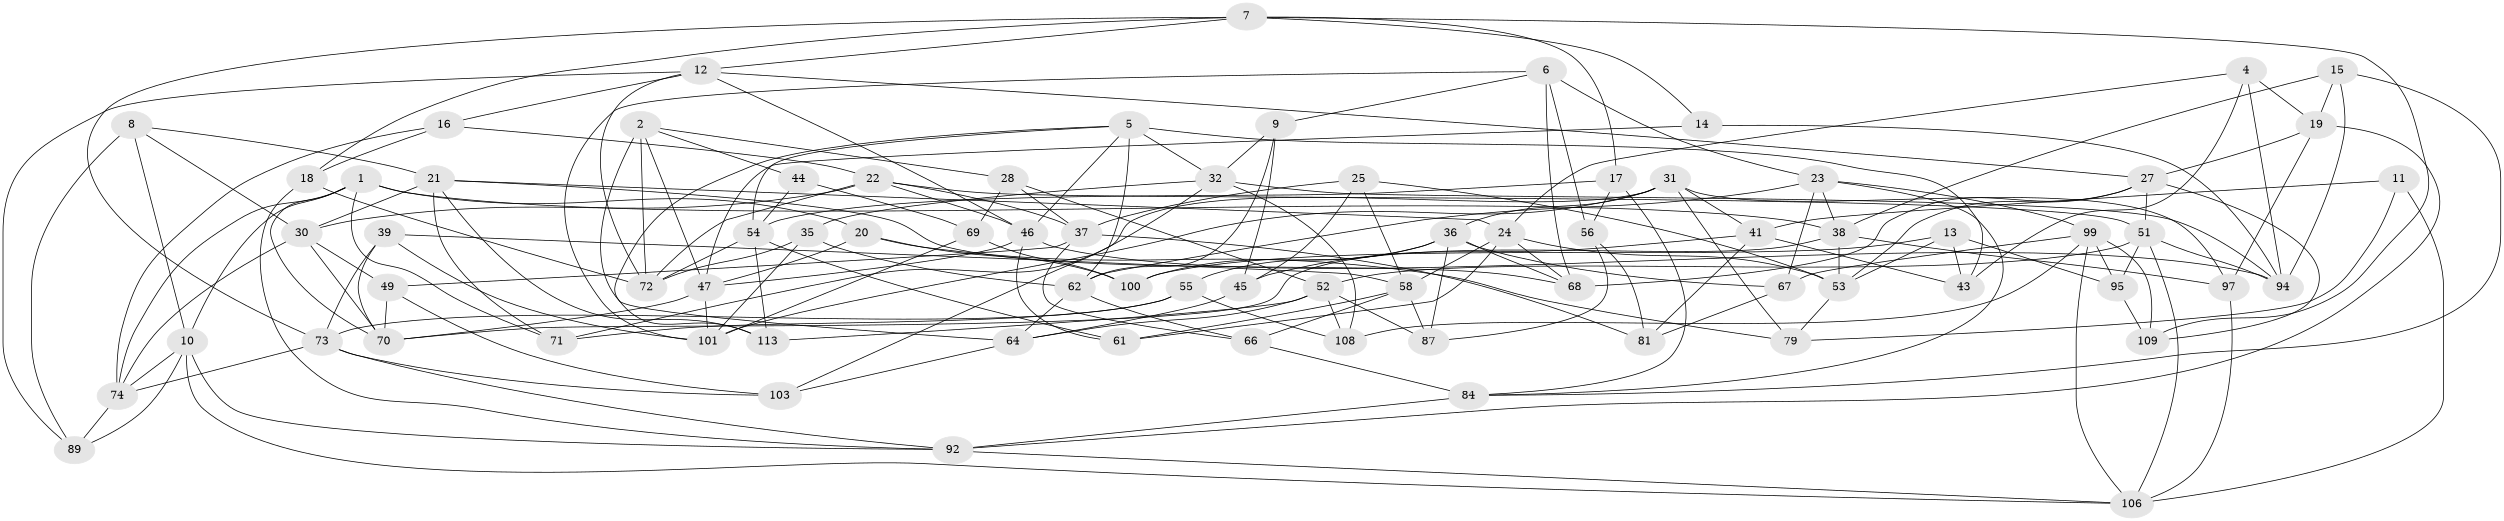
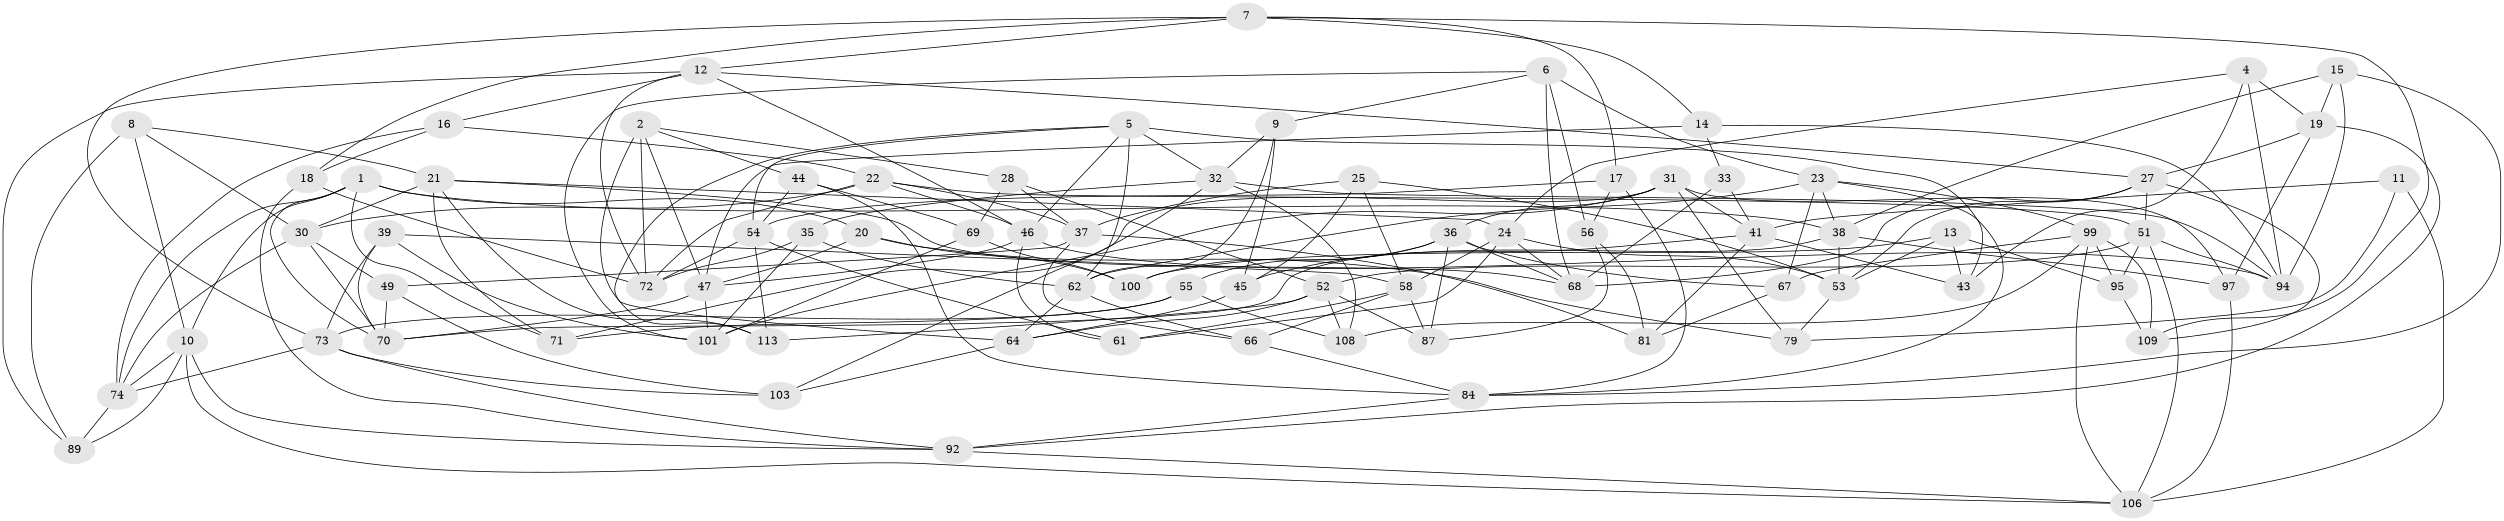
none -> (1725, 179)
none -> (1092, 374)
